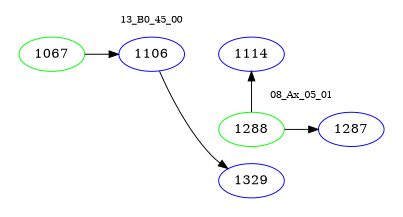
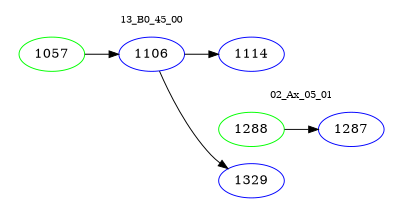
(52, 54) -> (52, 54)
(251, 96) -> (197, 54)
(301, 96) -> (301, 96)
